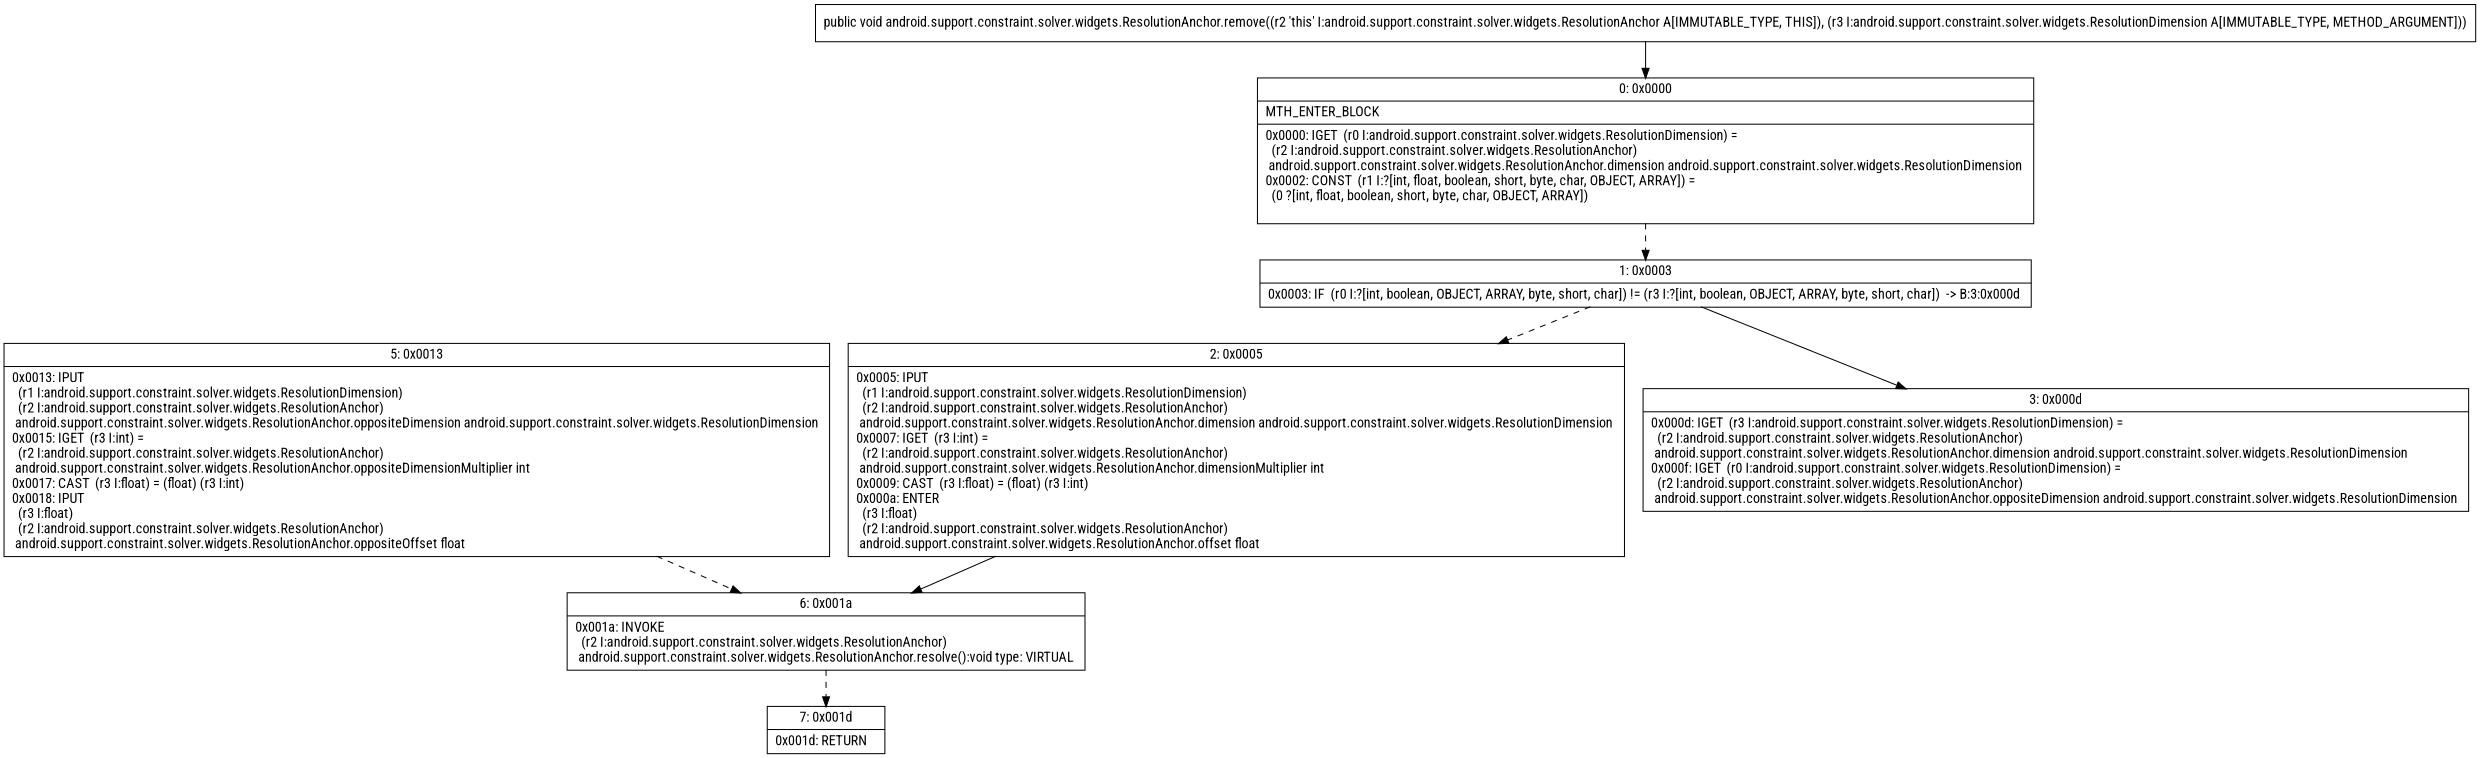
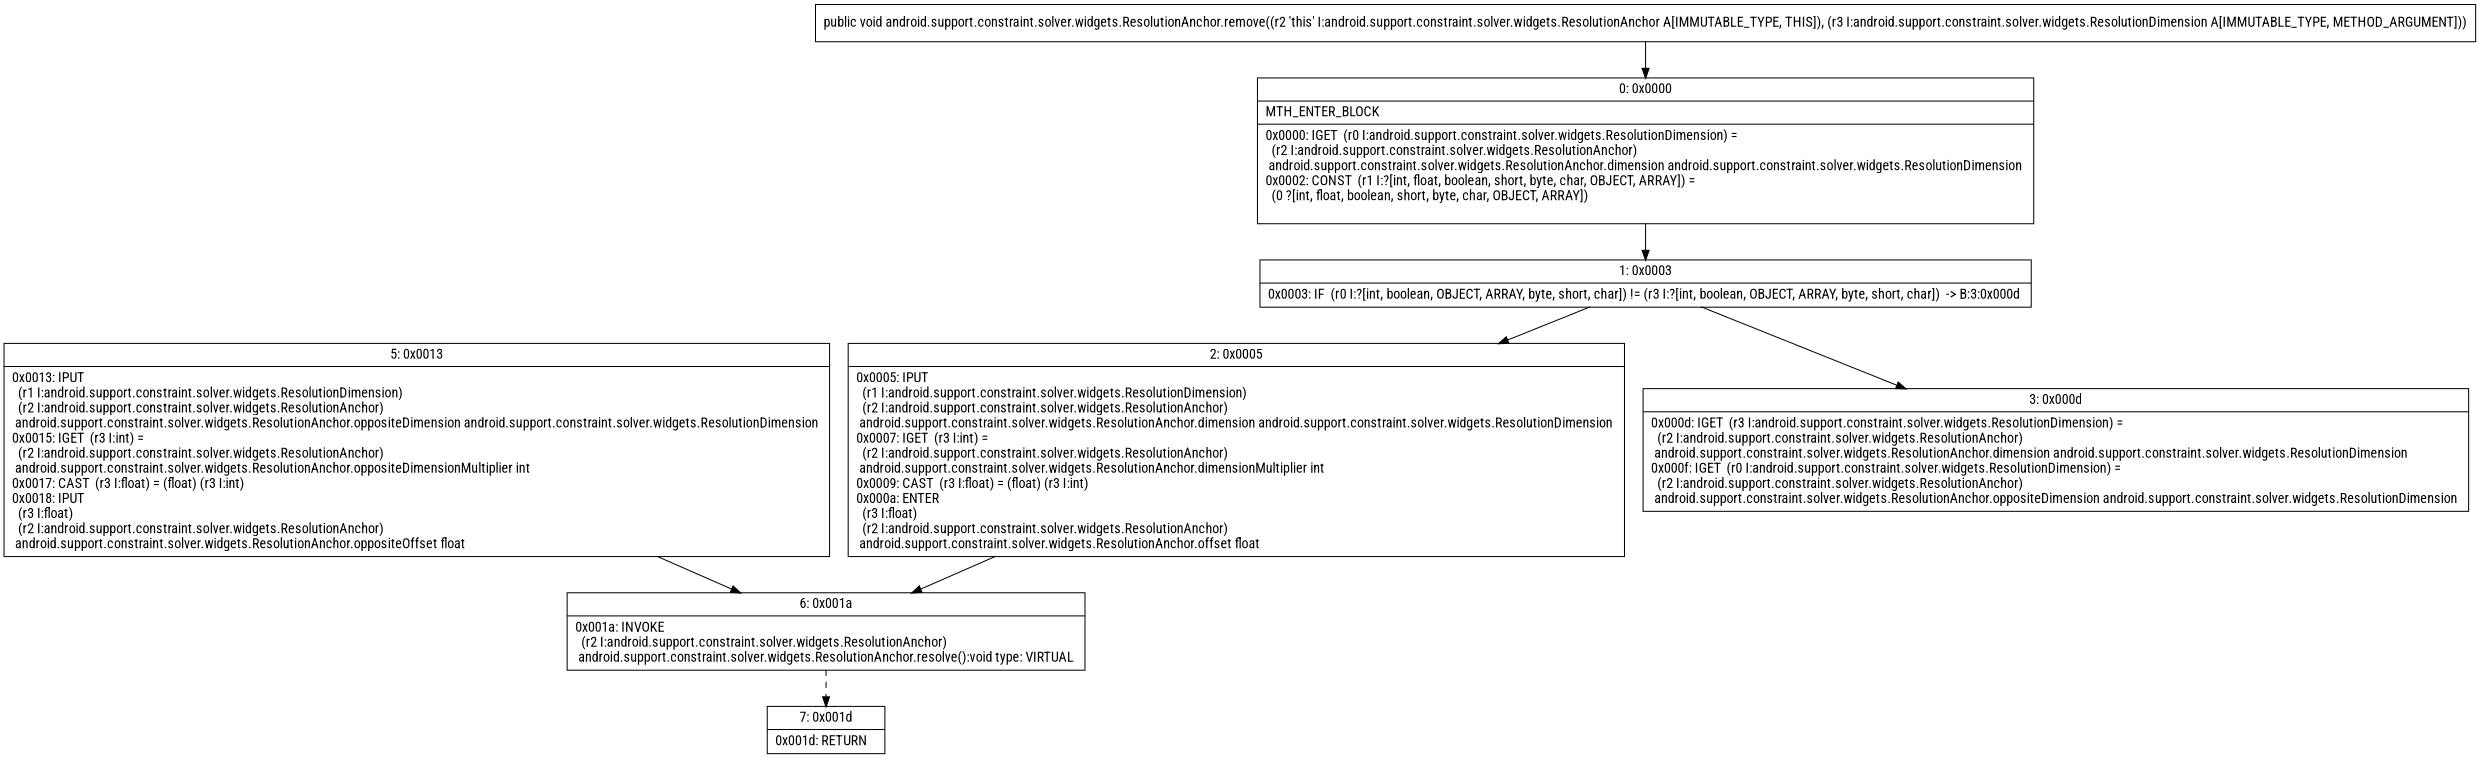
(1646, 237) -> (1646, 237)
(1549, 323) -> (1549, 323)
(694, 573) -> (694, 573)
